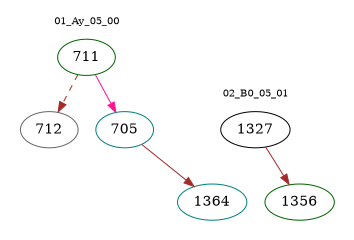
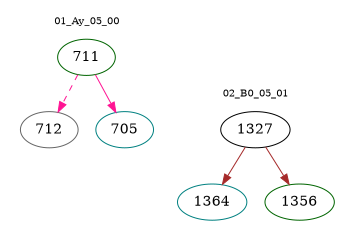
(70, 89) -> (70, 89)
(164, 162) -> (237, 161)
